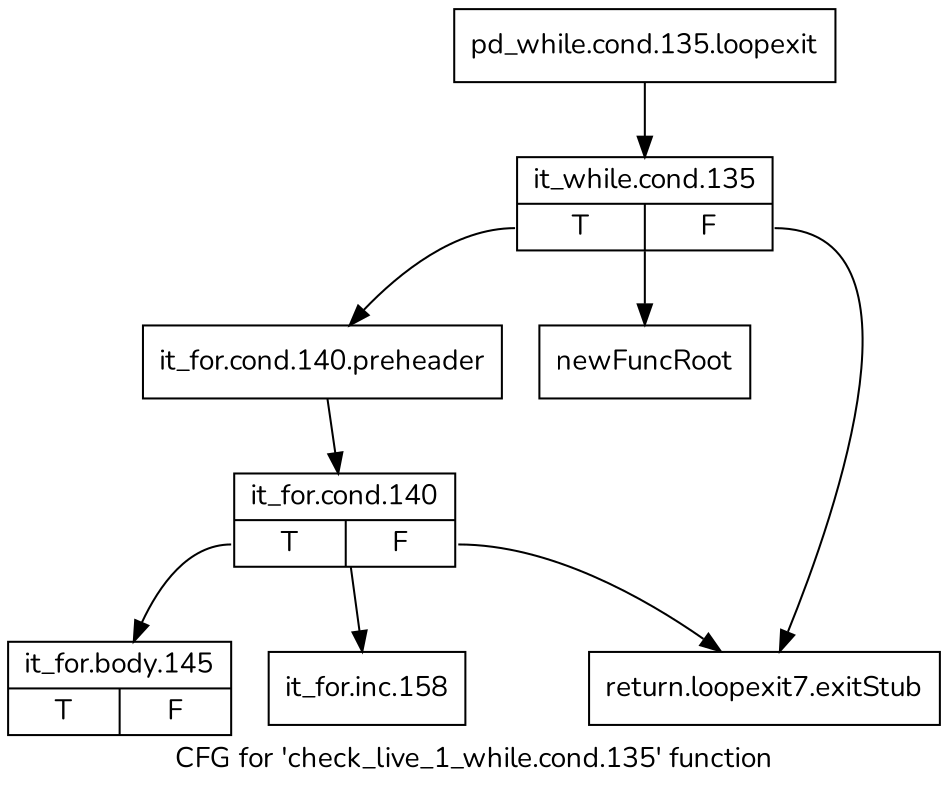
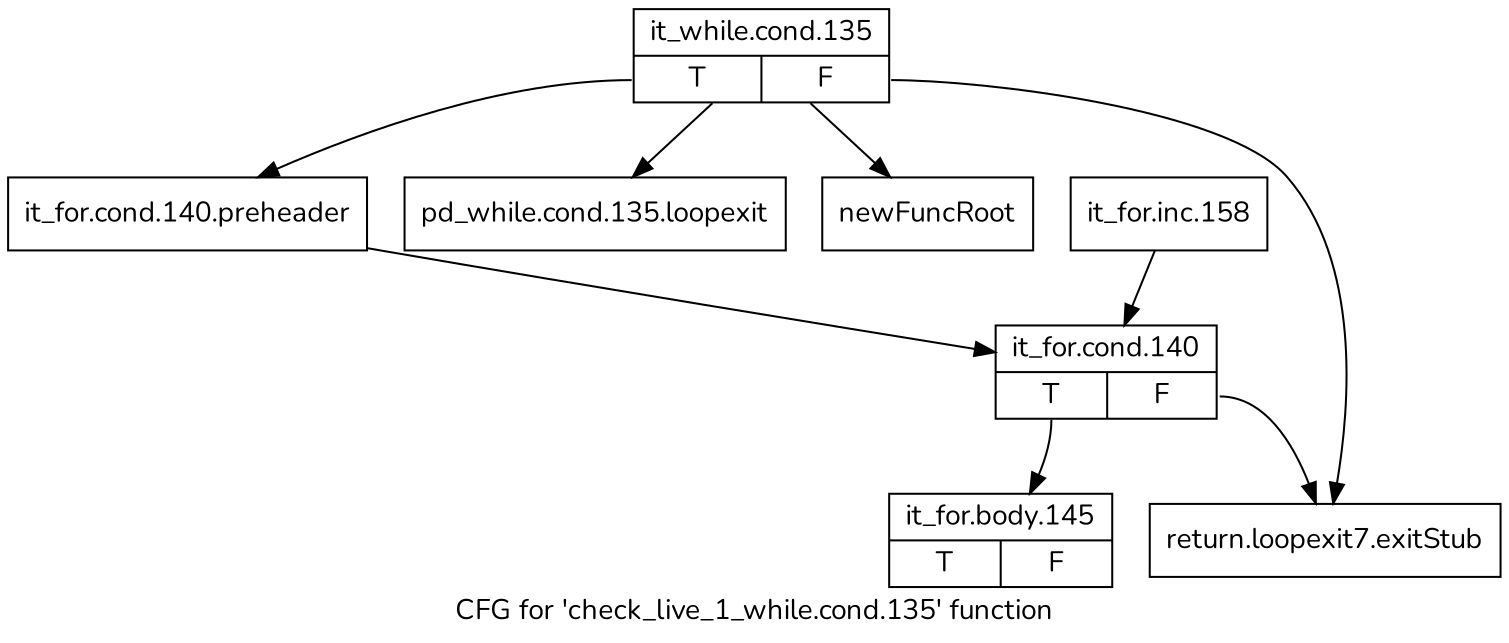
(645, 110) -> (680, 133)
(355, 599) -> (1143, 279)
